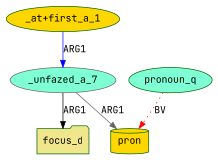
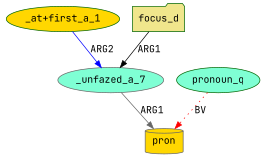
(75, 50) -> (102, 50)
(63, 107) -> (137, 47)
(130, 141) -> (164, 141)
